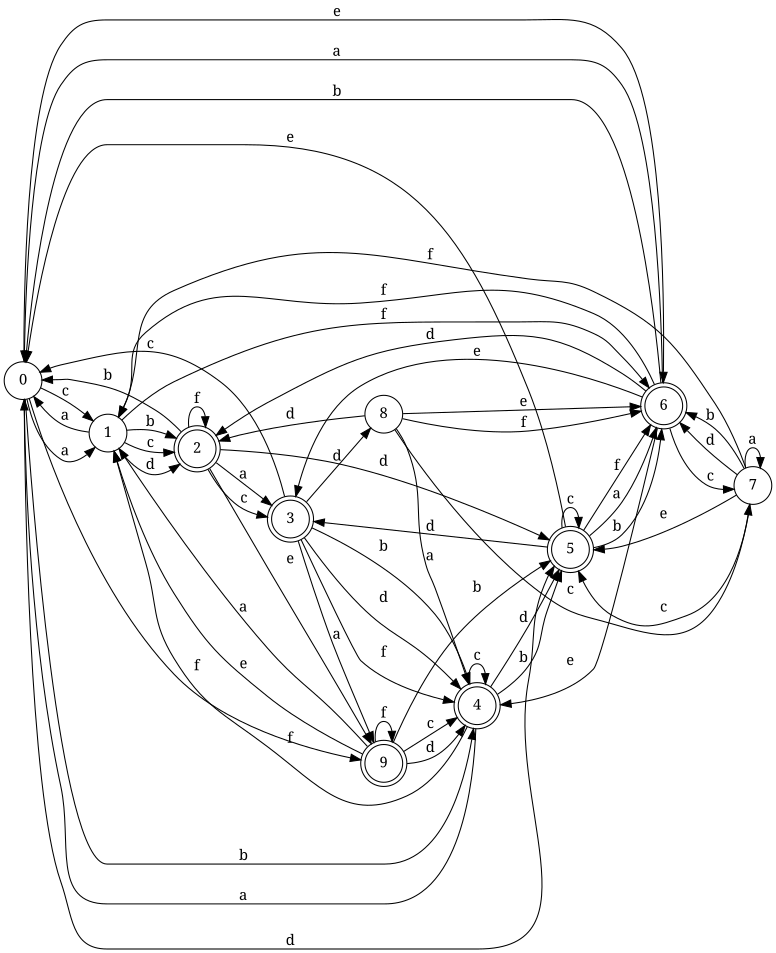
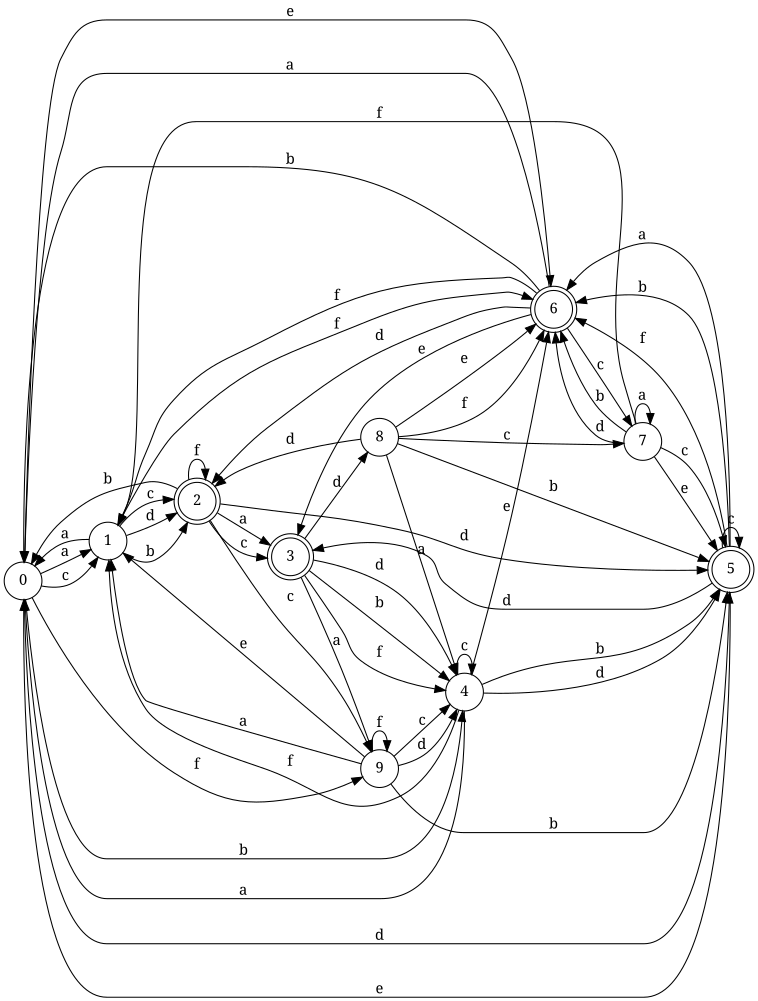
(208, 373) -> none
none -> (548, 501)
(290, 559) -> (290, 597)
(617, 593) -> (513, 509)
(477, 706) -> (465, 692)
(384, 763) -> (380, 769)
